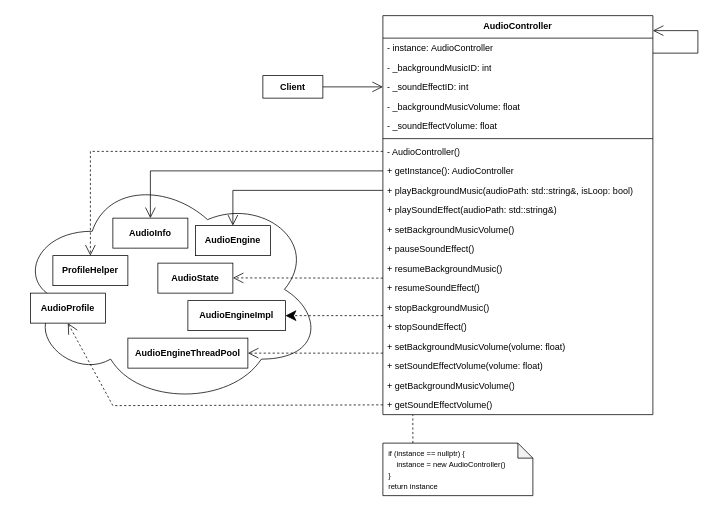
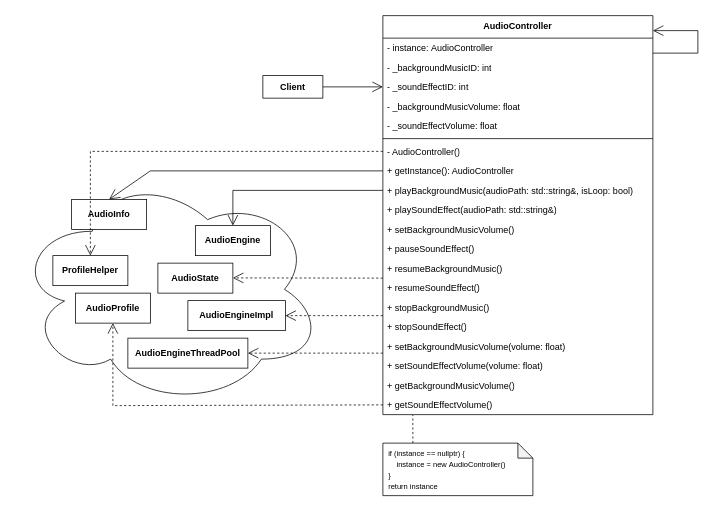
(150, 233) -> (109, 214)
(68, 308) -> (113, 308)
(295, 315) -> (292, 315)
